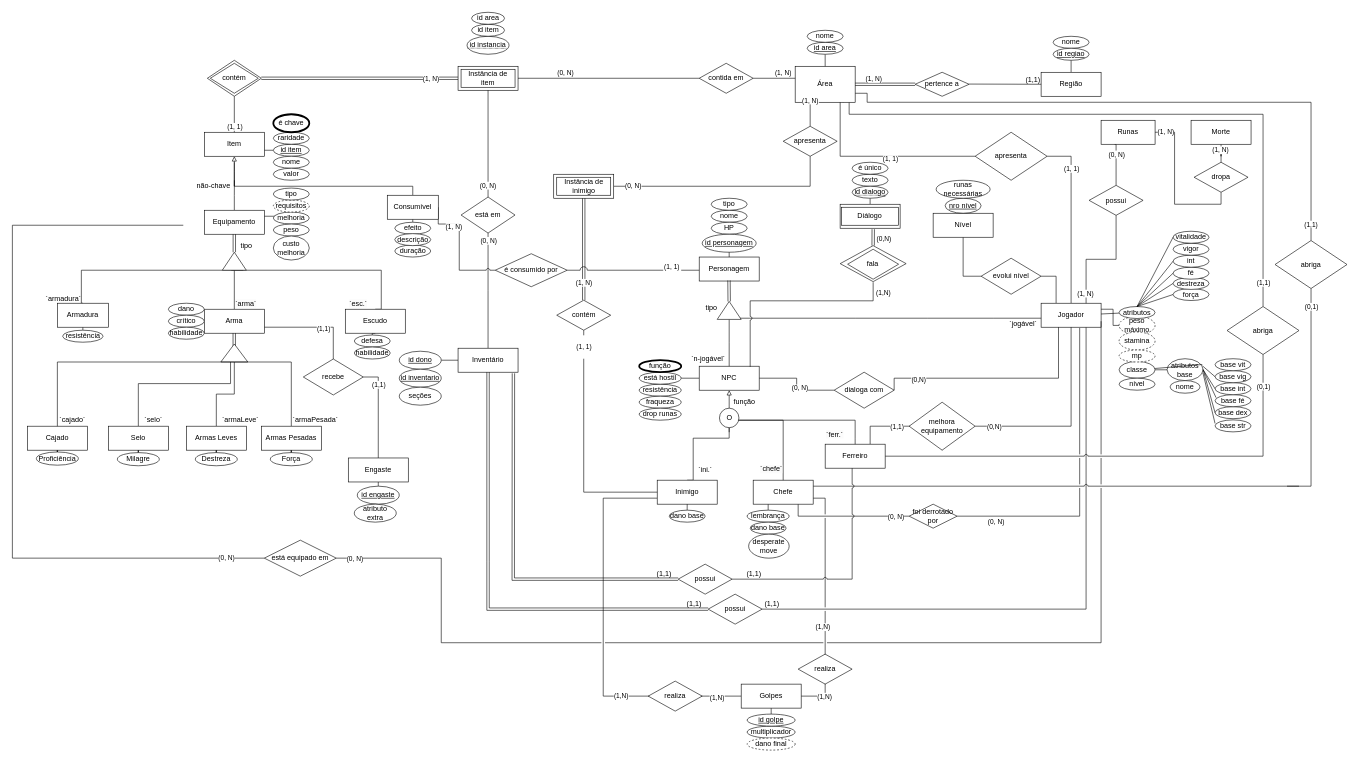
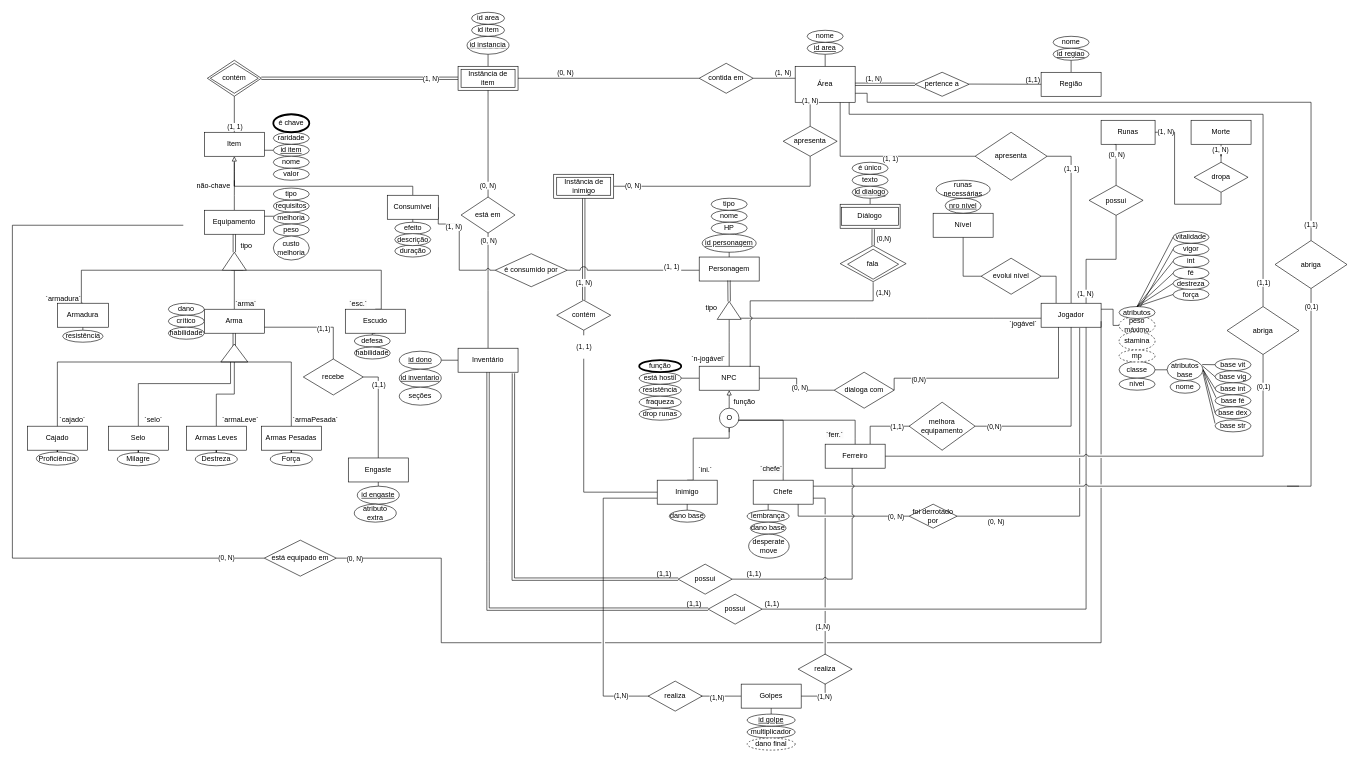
none -> (488, 60)
(291, 206) -> (291, 206)
(1110, 314) -> (1165, 264)
(1185, 366) -> (1209, 365)
